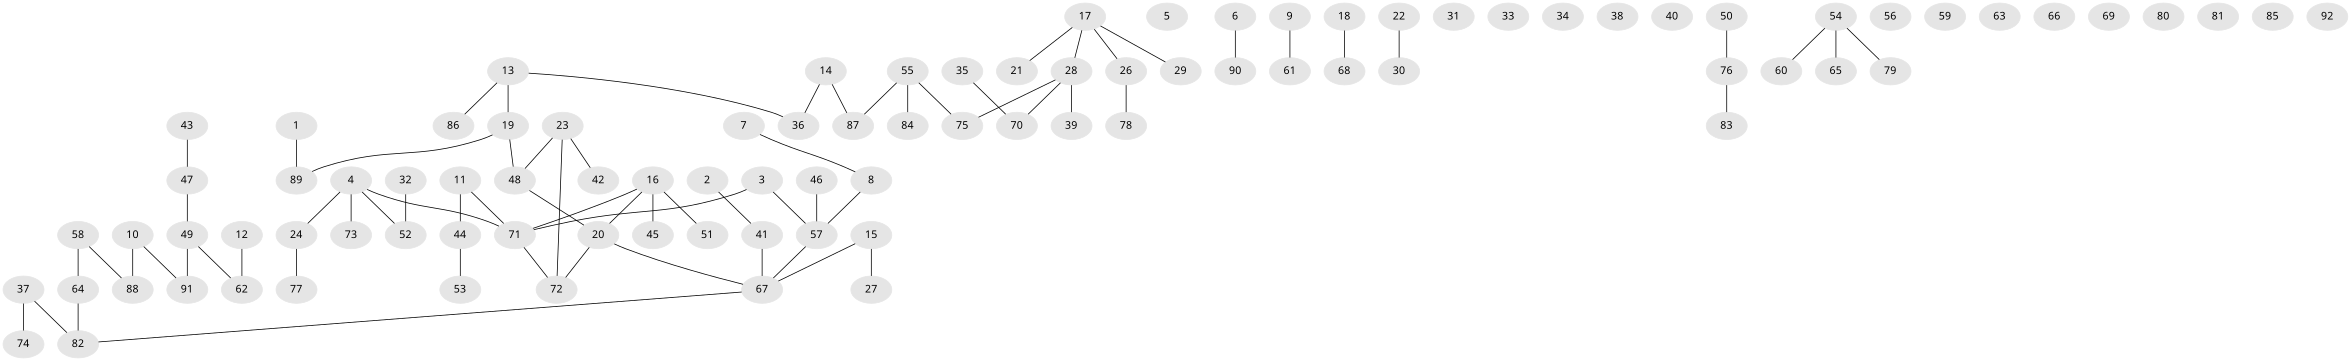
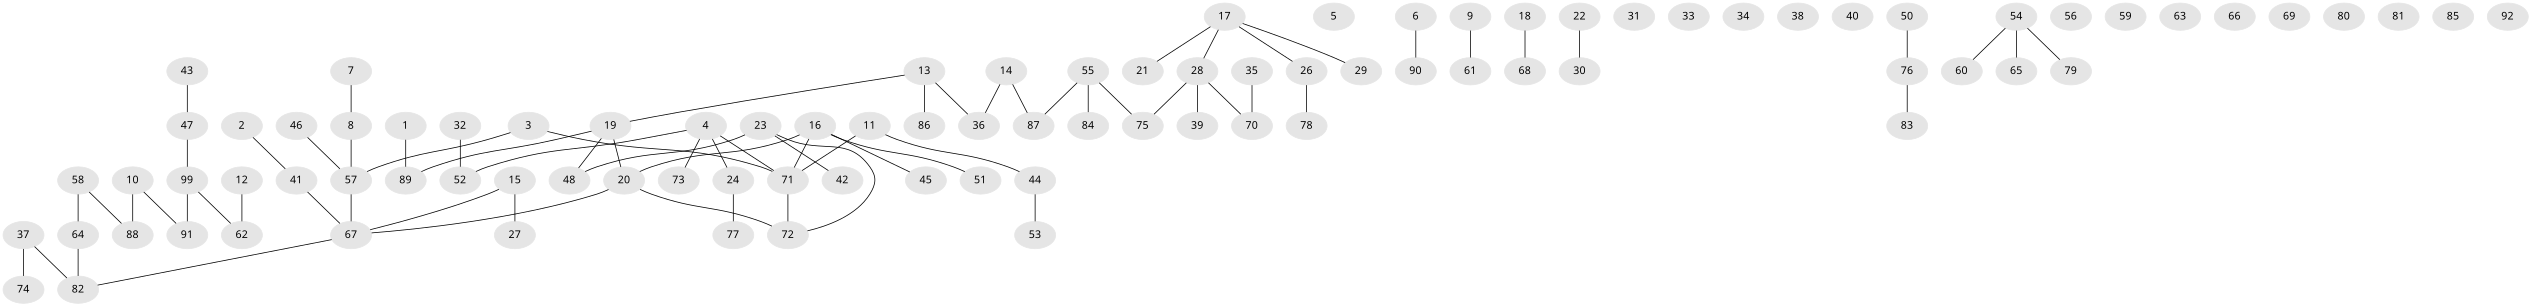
(554, 206) -> (617, 153)
(187, 235) -> (187, 180)
